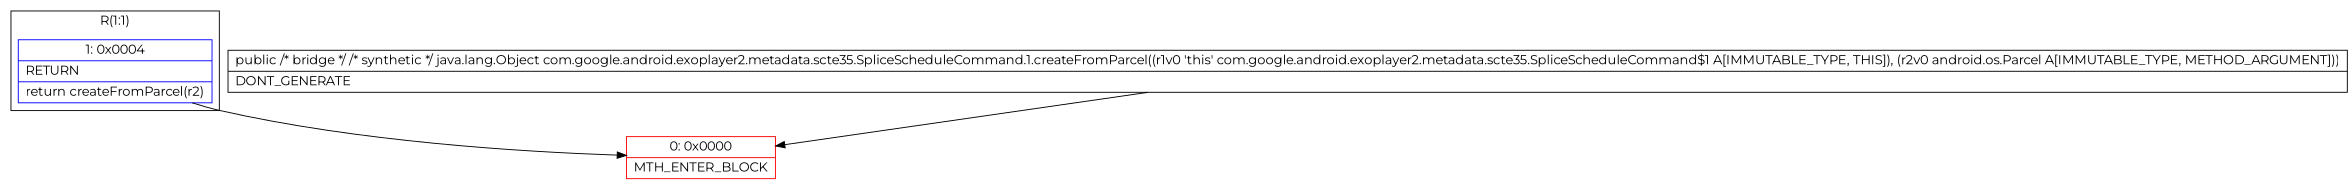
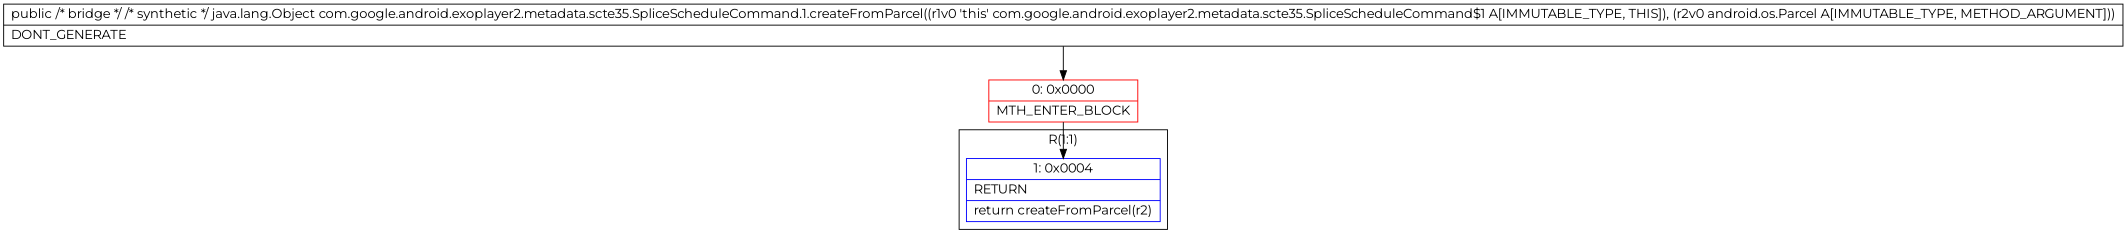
(403, 140) -> (1063, 136)
